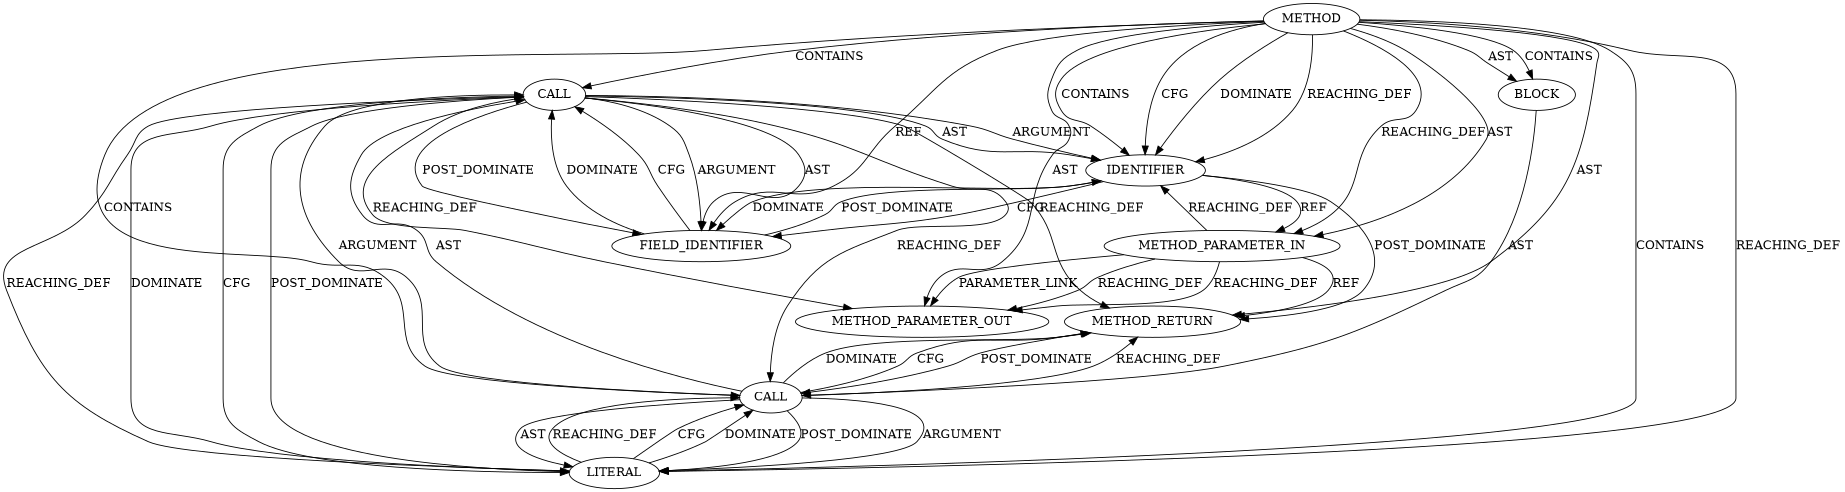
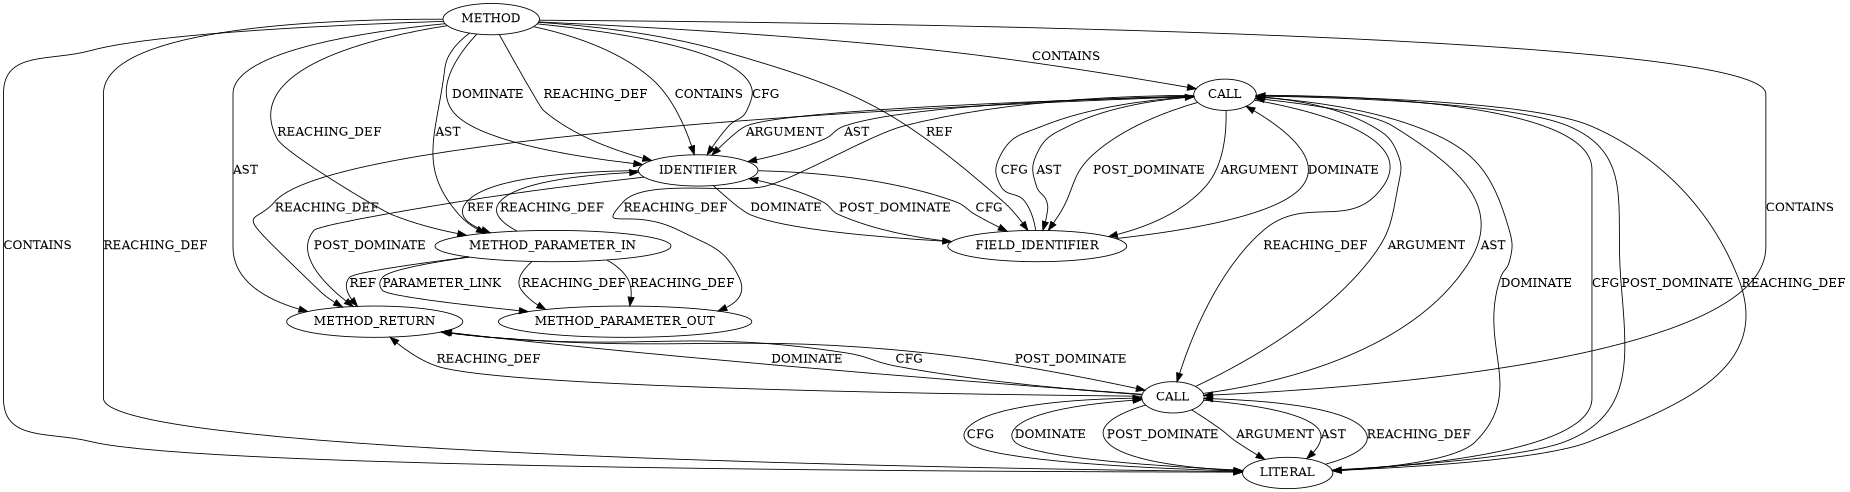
(1537, 95) -> none
(1054, 114) -> none
